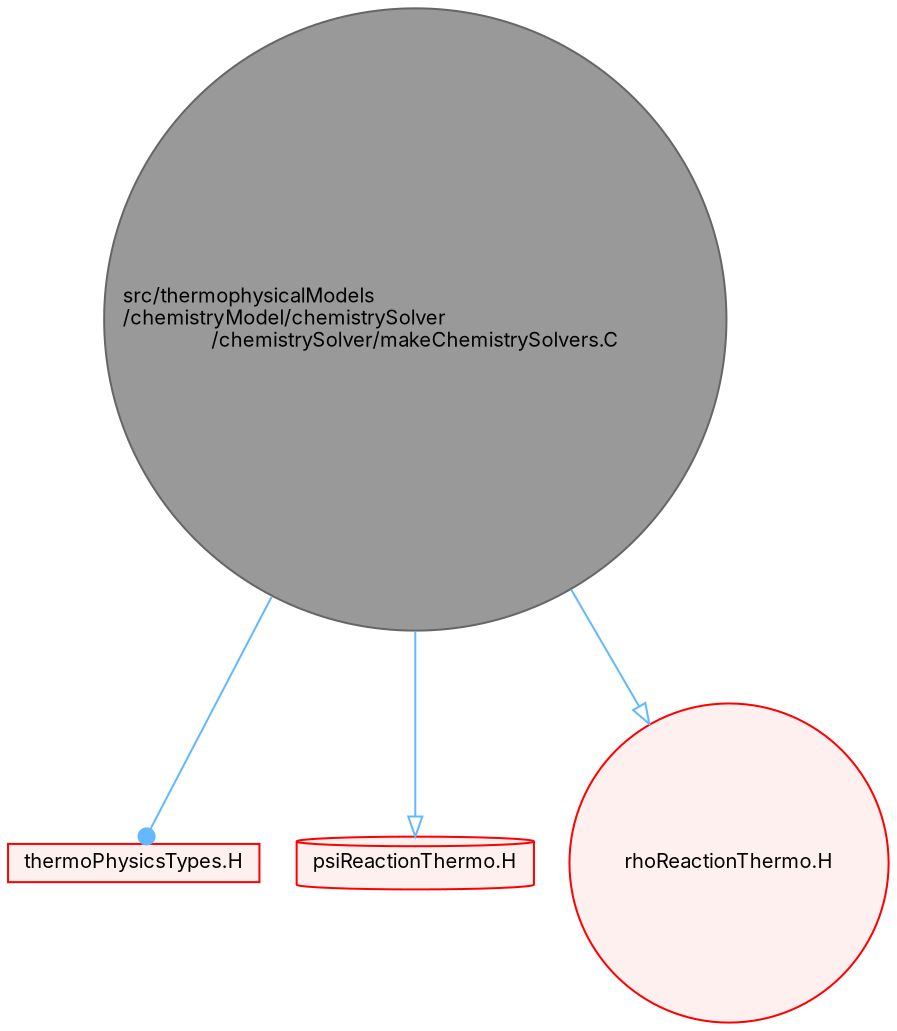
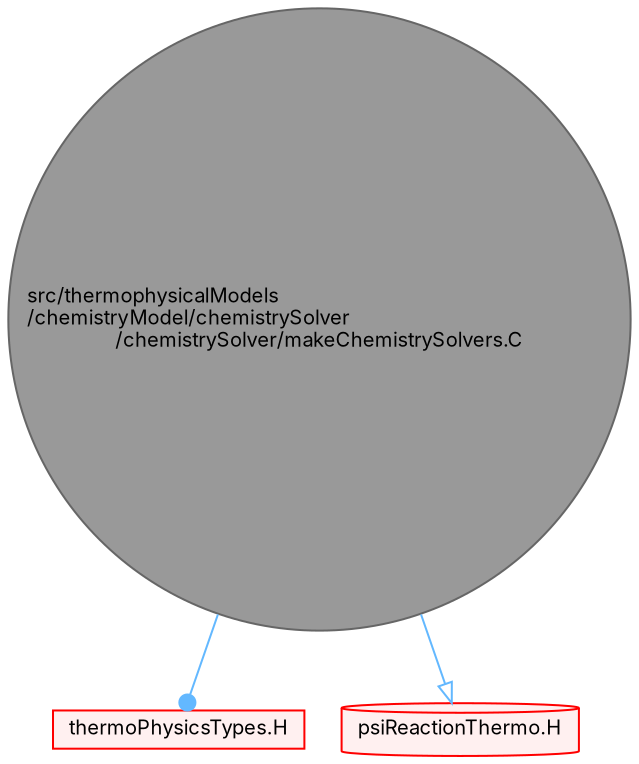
(729, 863) -> none
